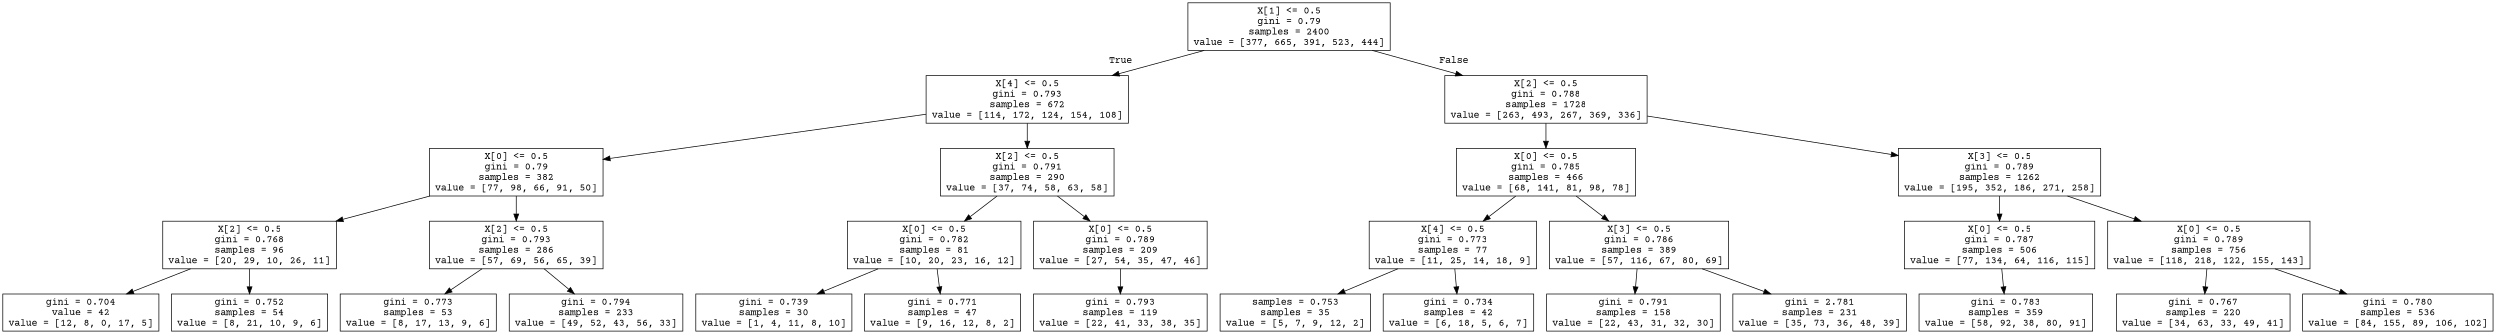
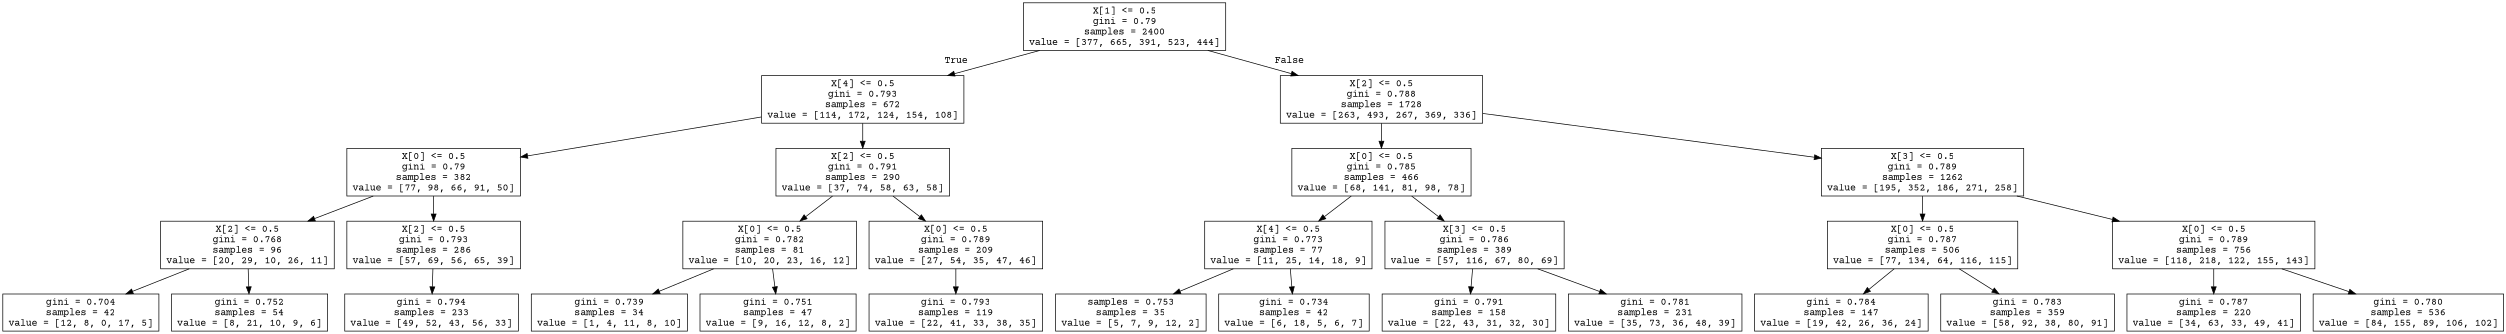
(81, 313) -> (81, 313)
(418, 313) -> none
(774, 313) -> (609, 313)
(943, 313) -> (778, 313)
(1820, 313) -> (1655, 313)
none -> (1841, 313)
(2203, 313) -> (2214, 313)
